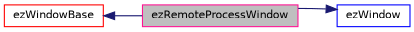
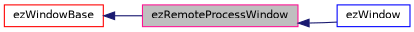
(312, 9) -> (323, 23)
